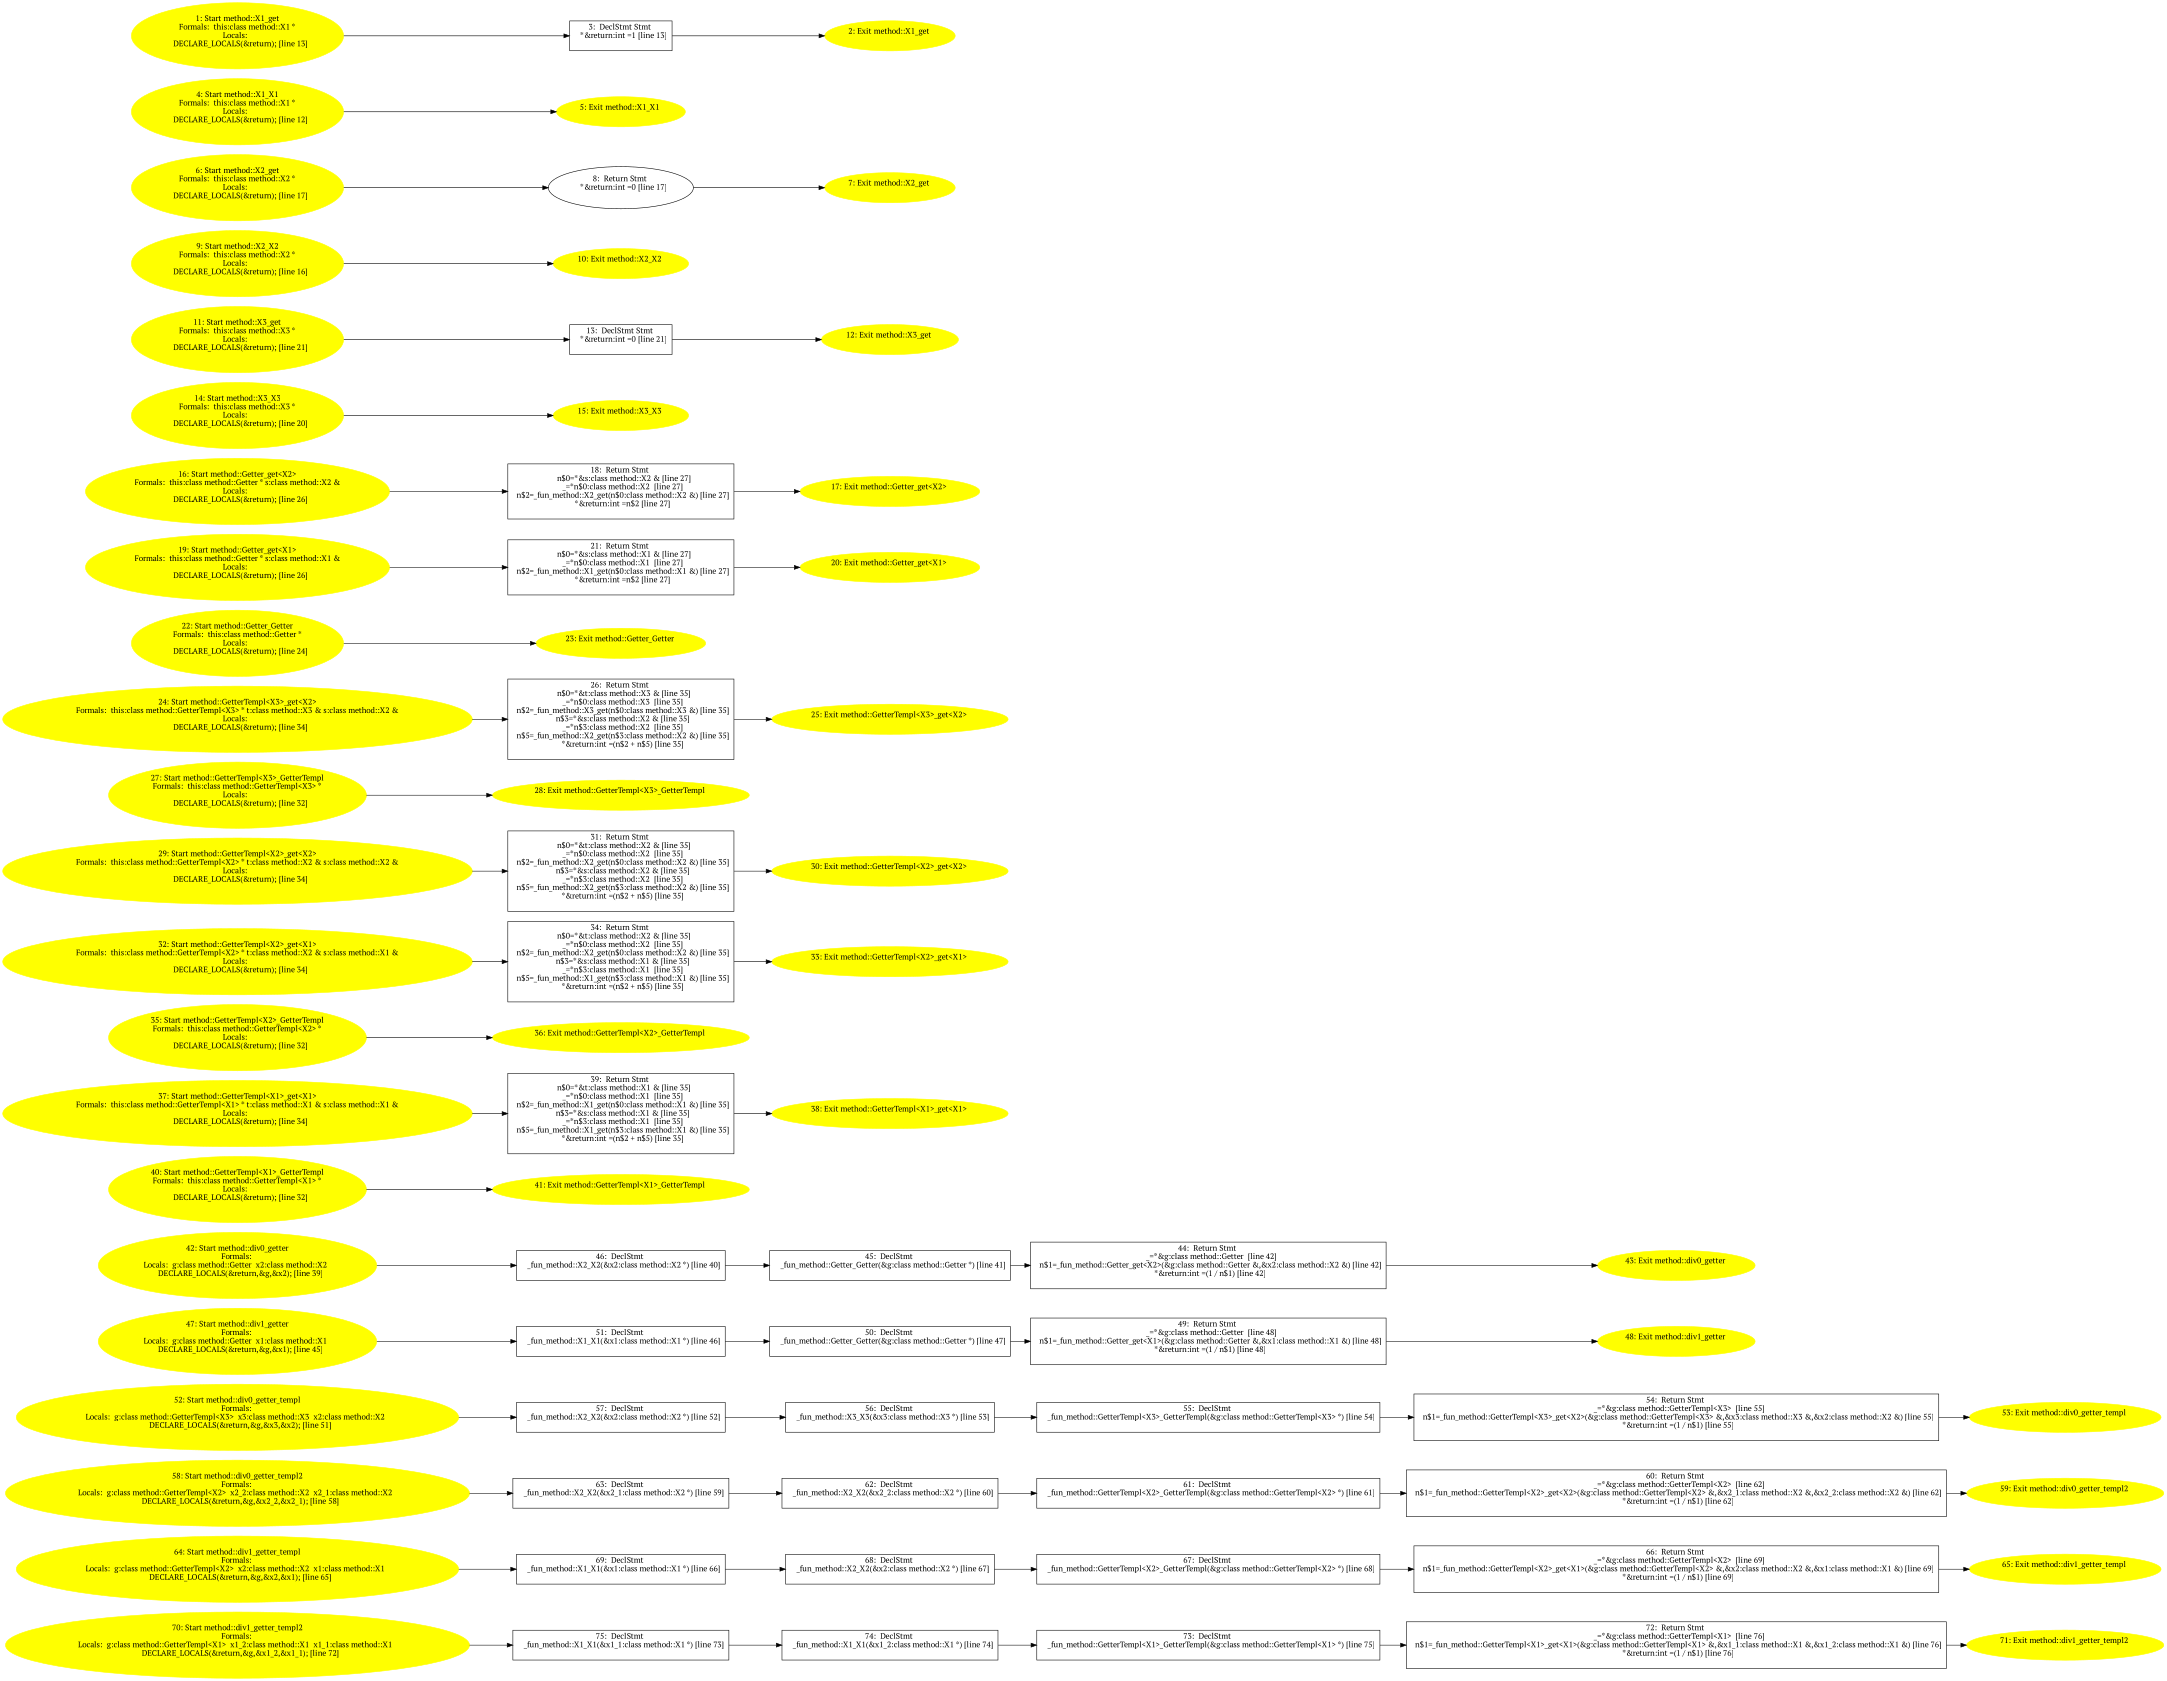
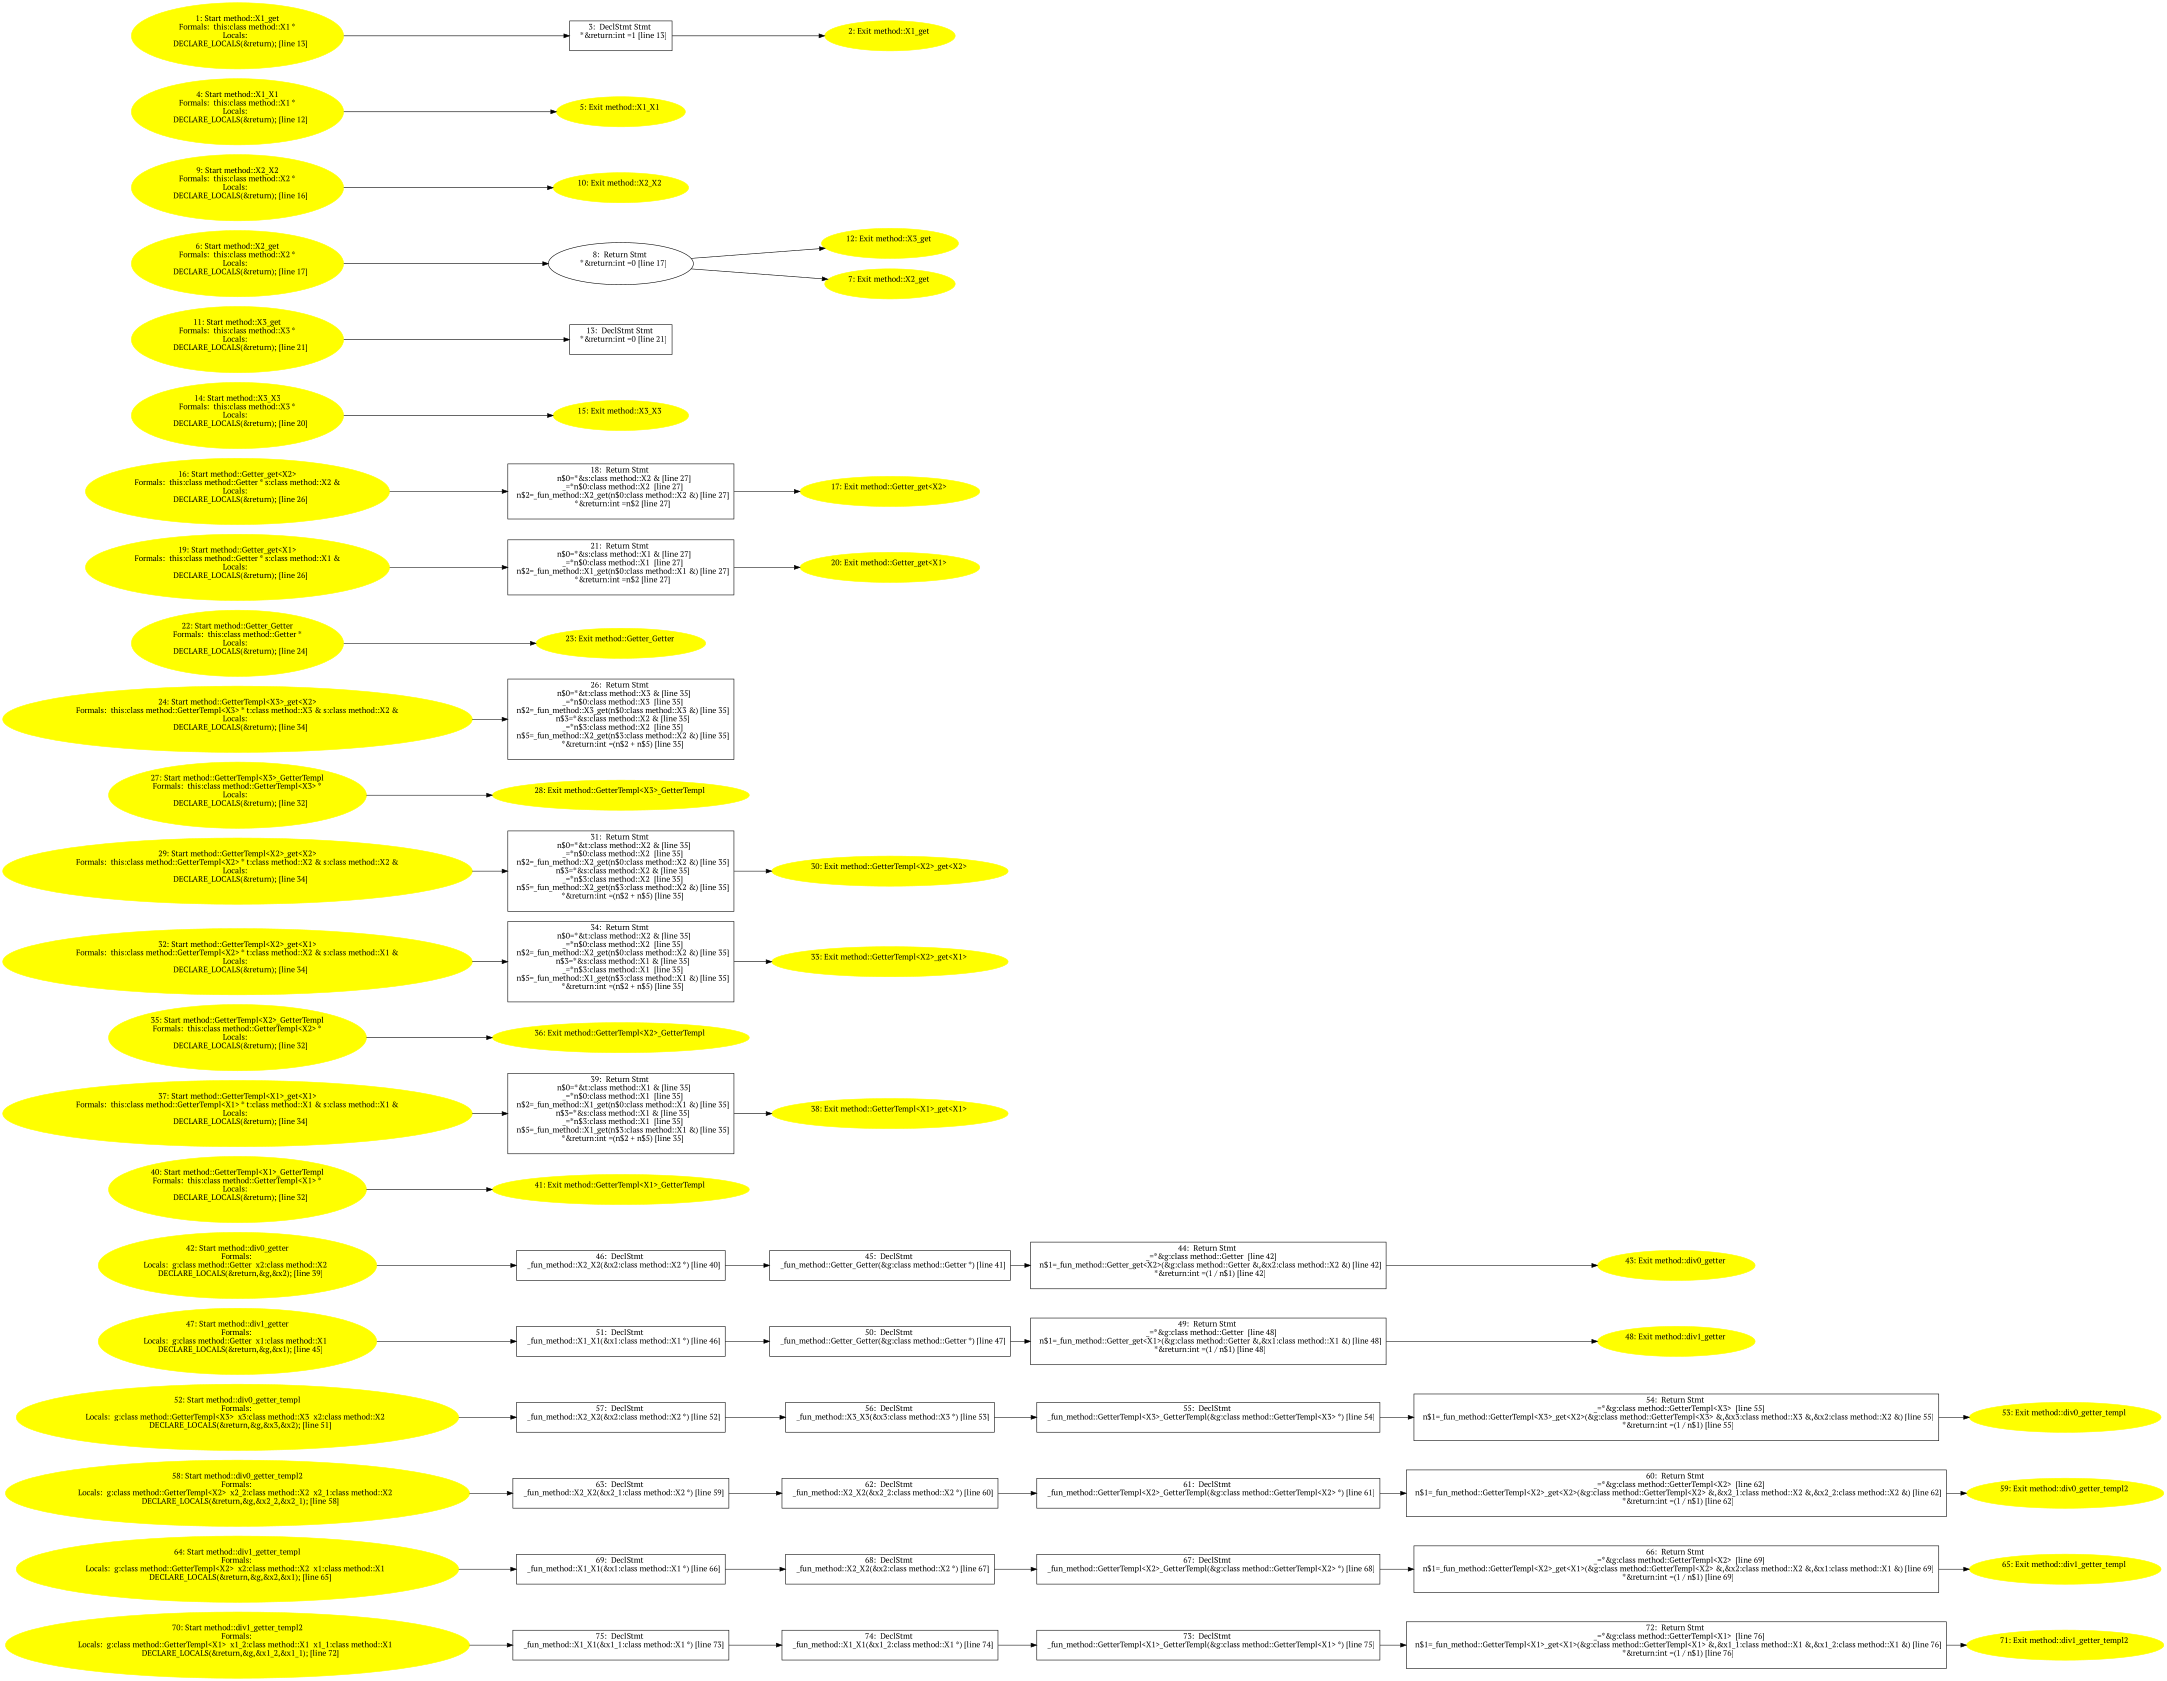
(744, 340) -> (755, 254)
(890, 719) -> none
